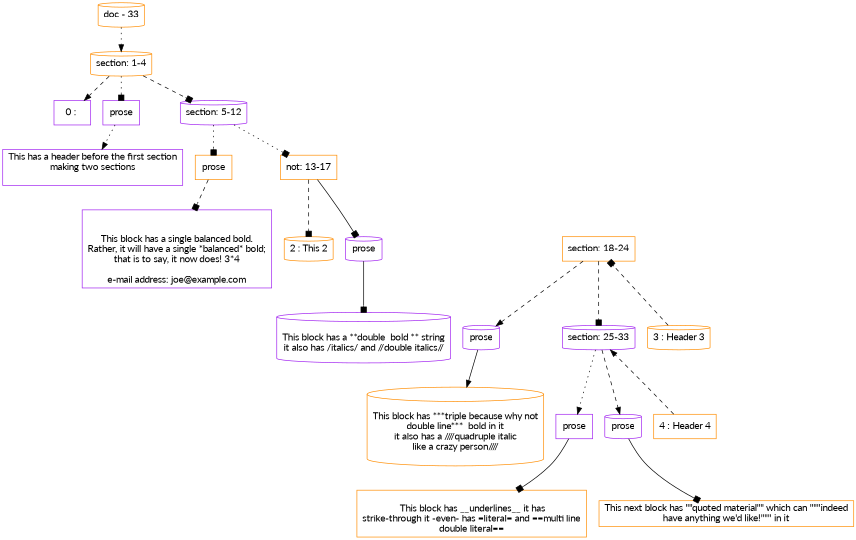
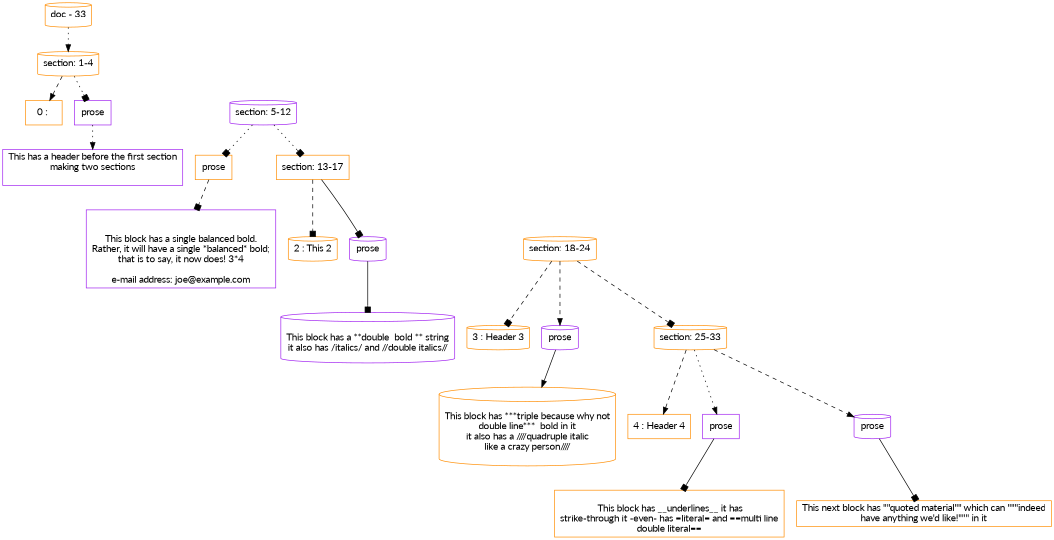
(164, 87) -> none
(72, 113) -> (44, 113)
(309, 167) -> (313, 167)
(599, 249) -> (560, 249)
(641, 296) -> (531, 290)
(599, 338) -> (690, 338)
(645, 384) -> (676, 379)
